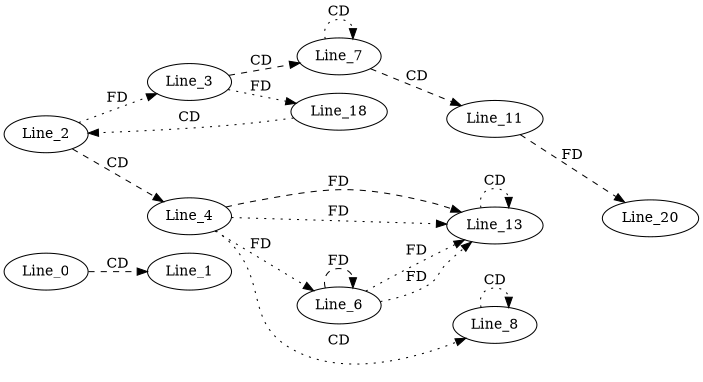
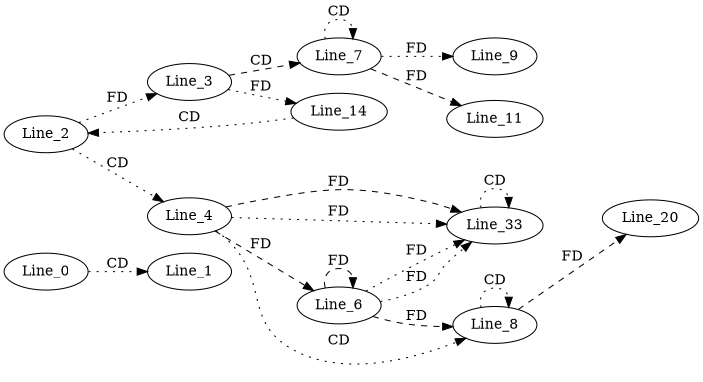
none -> (495, 56)
(417, 76) -> (417, 76)
(339, 112) -> (339, 112)
(568, 166) -> (568, 275)
(113, 173) -> (113, 173)
(495, 225) -> (495, 225)
(260, 258) -> (260, 258)
(113, 272) -> (113, 272)
none -> (407, 324)
